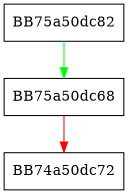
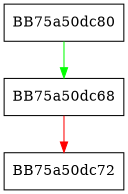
(64, 23) -> (64, 23)
(64, 171) -> (64, 171)
